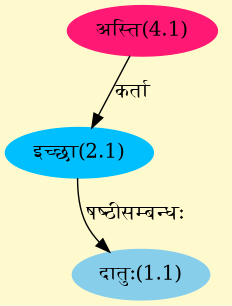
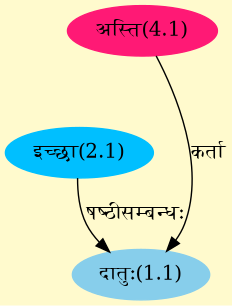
(114, 85) -> (189, 147)
